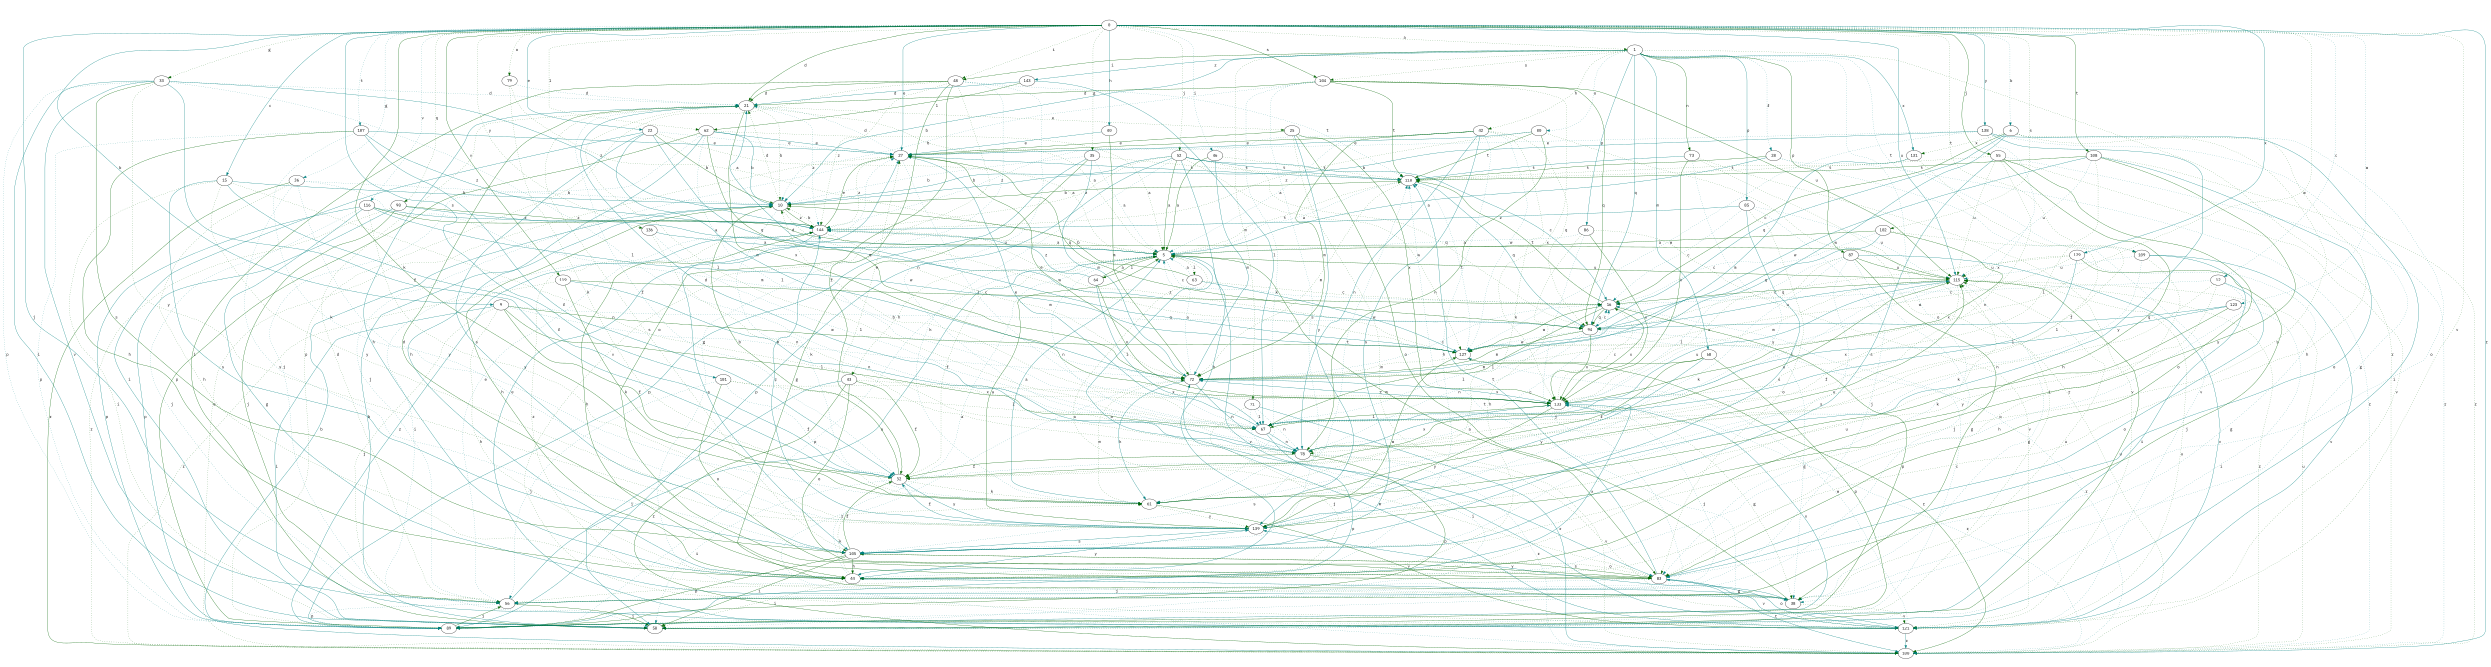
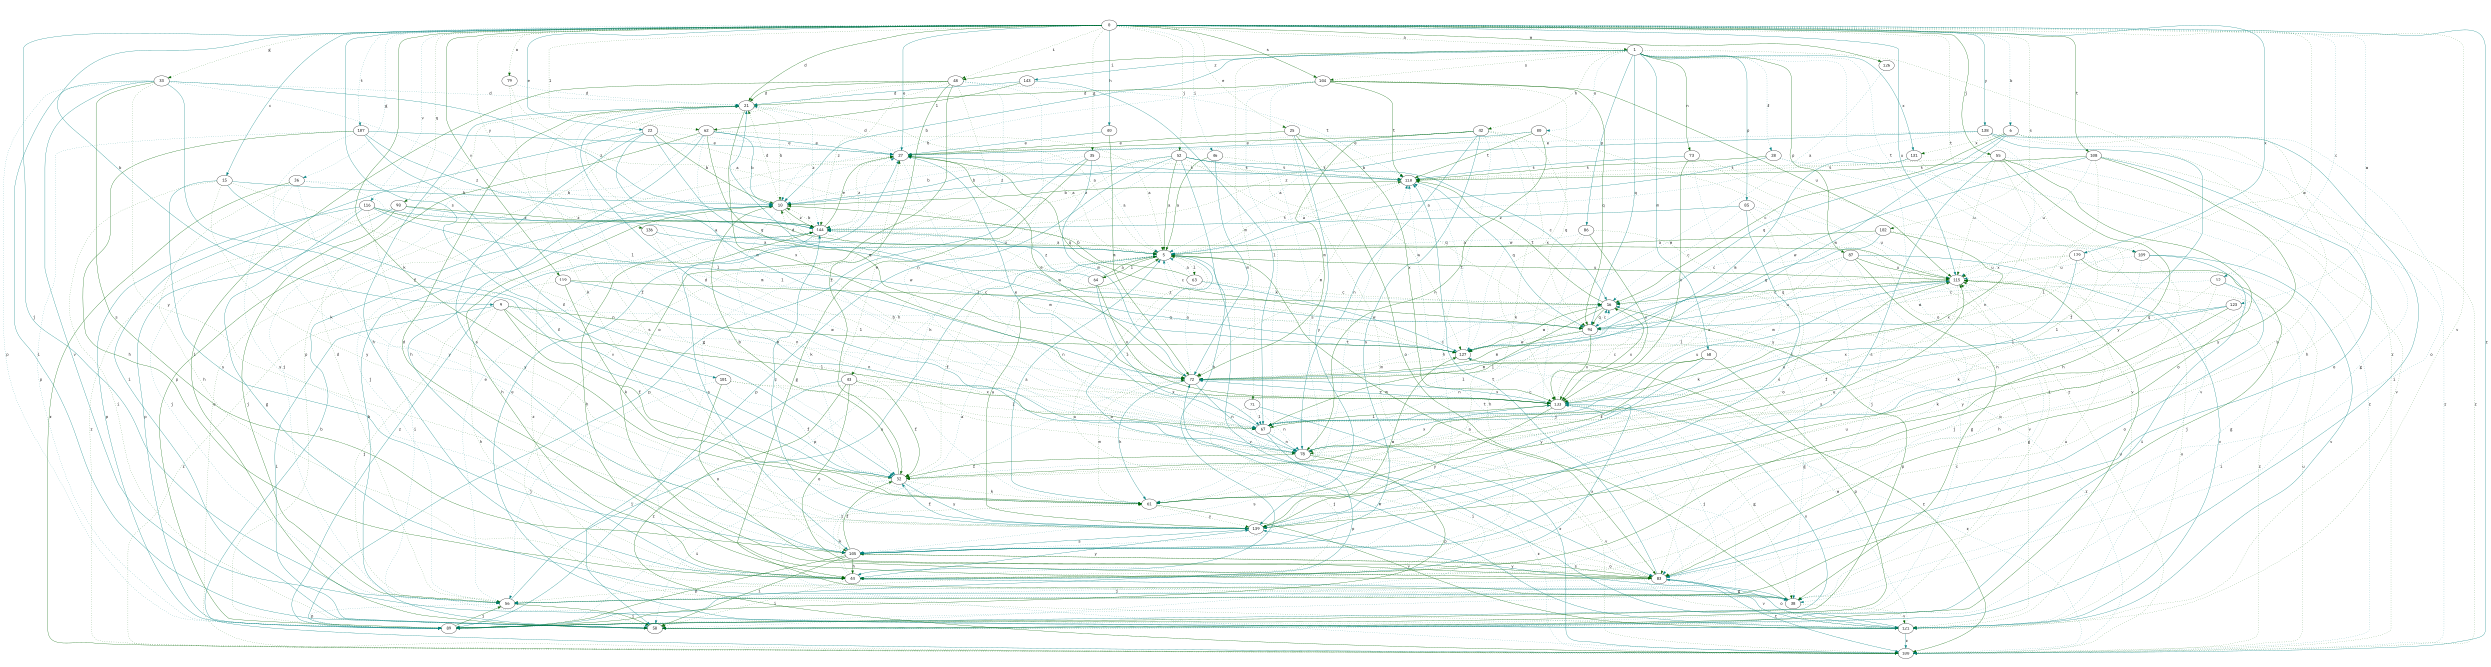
none -> (1887, 65)
(991, 117) -> (1204, 58)
